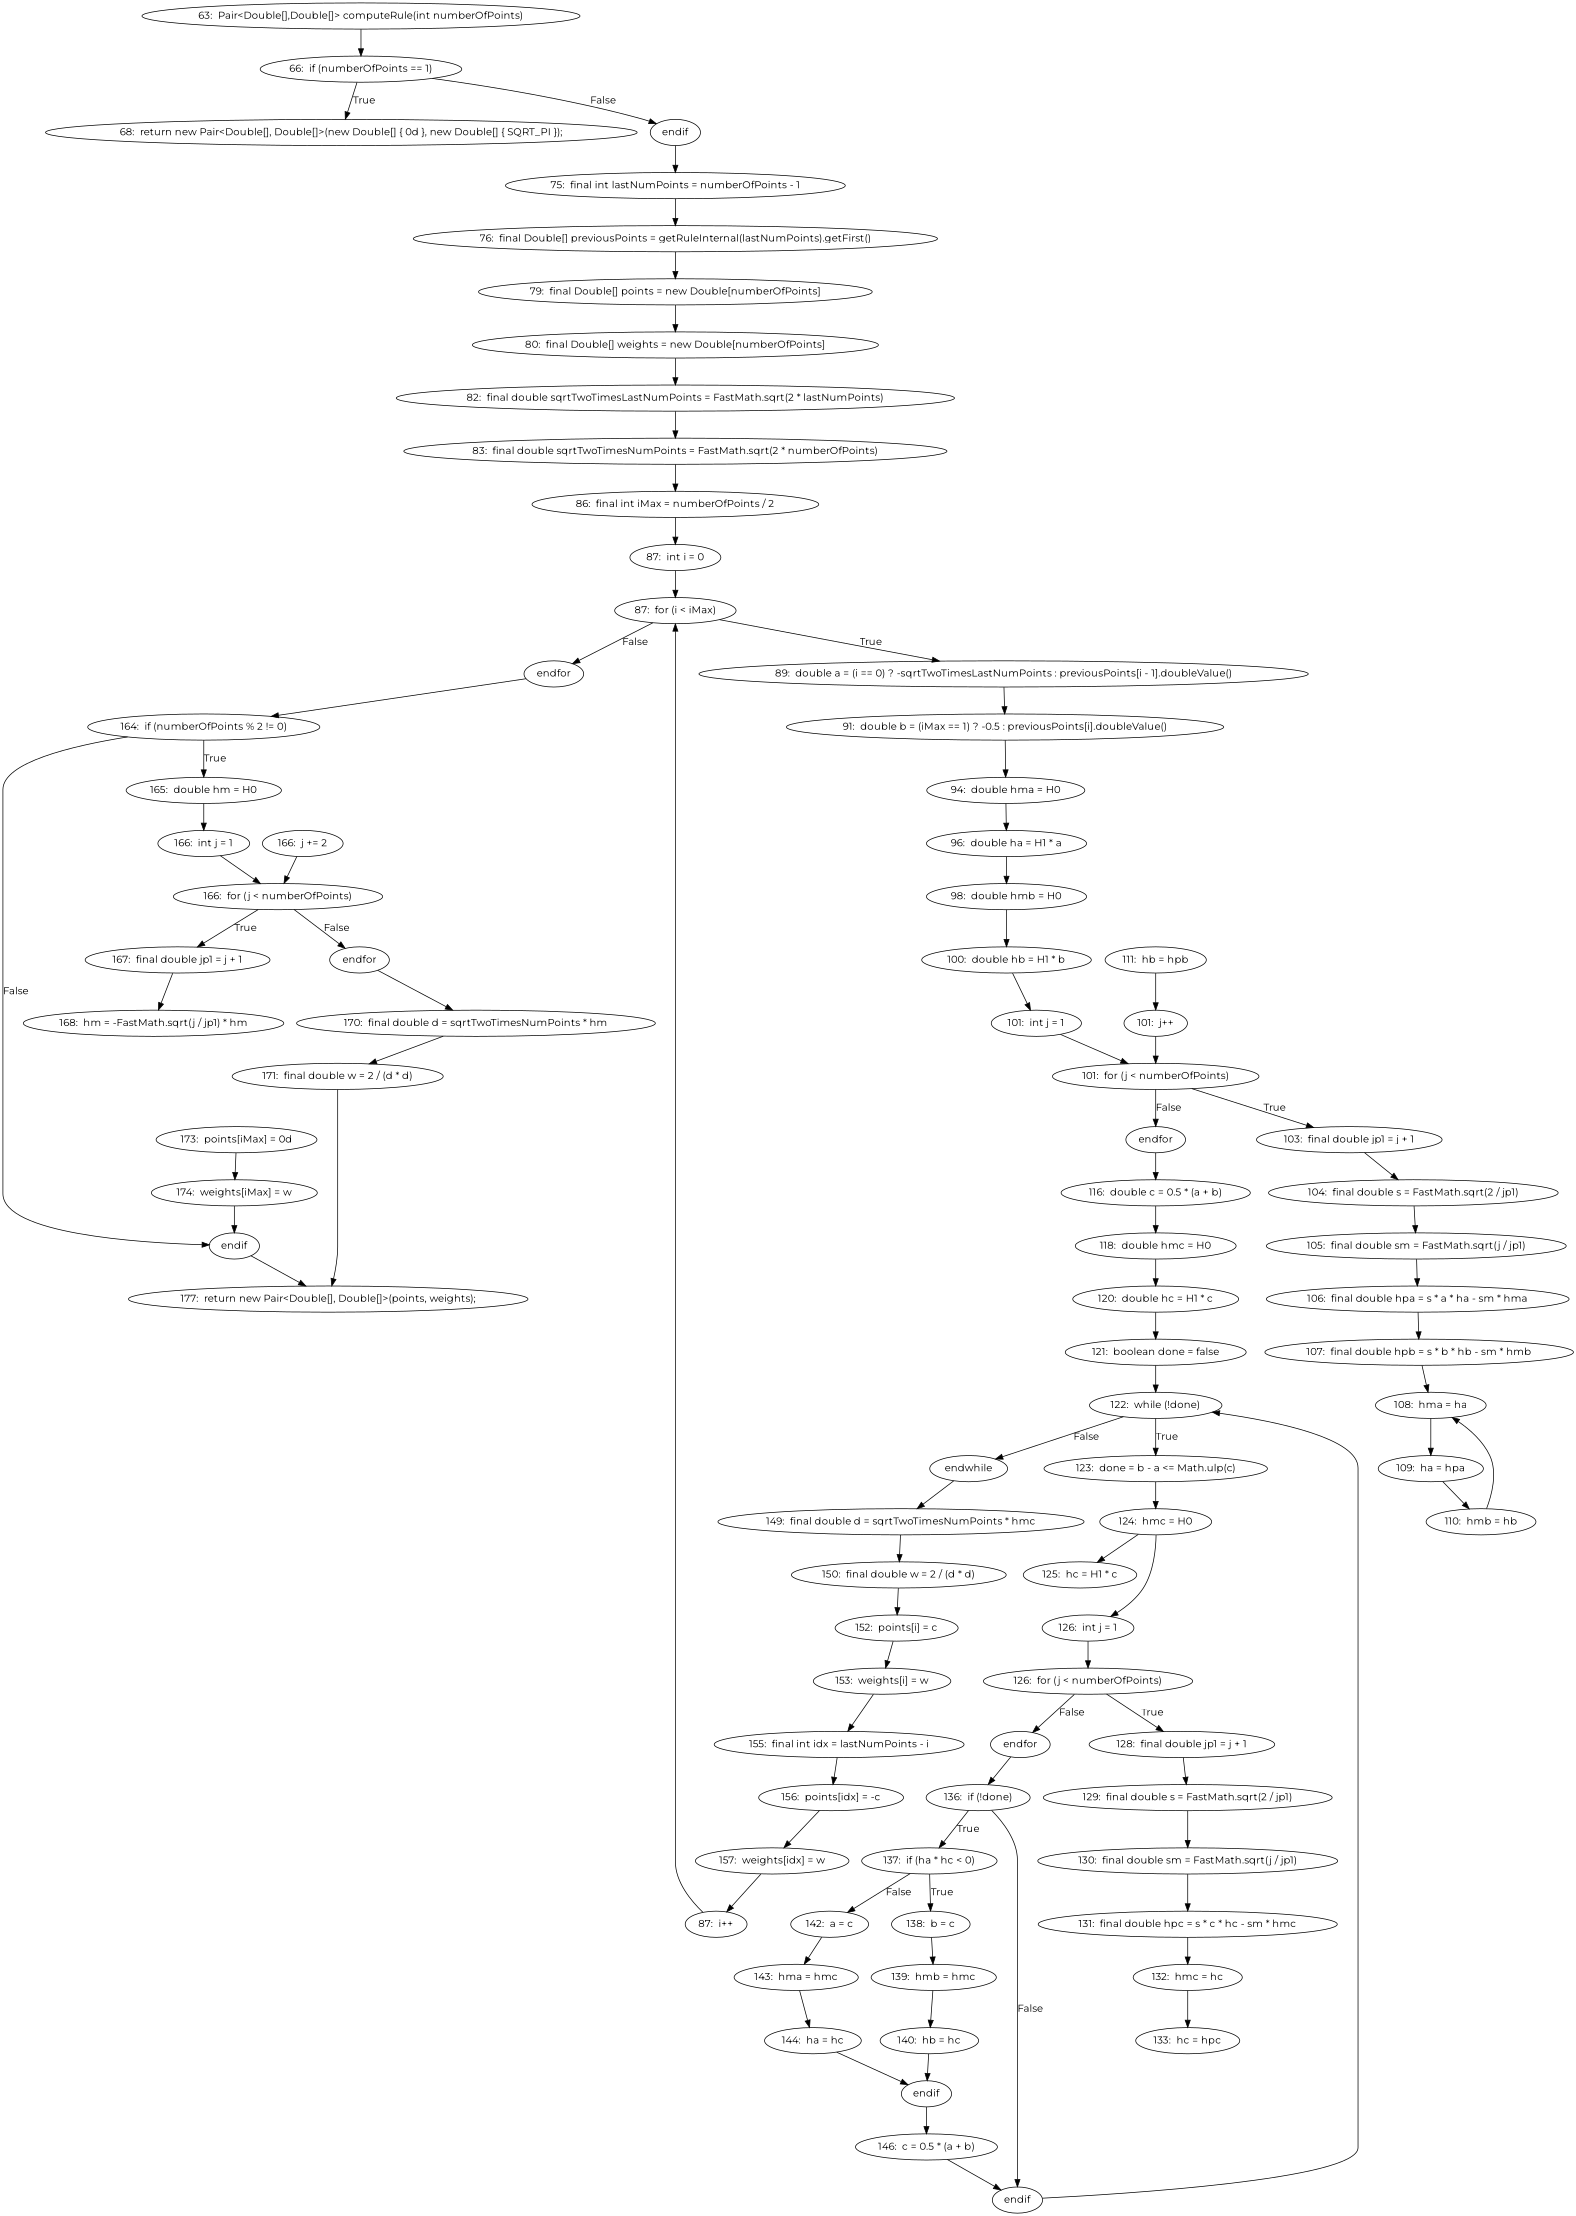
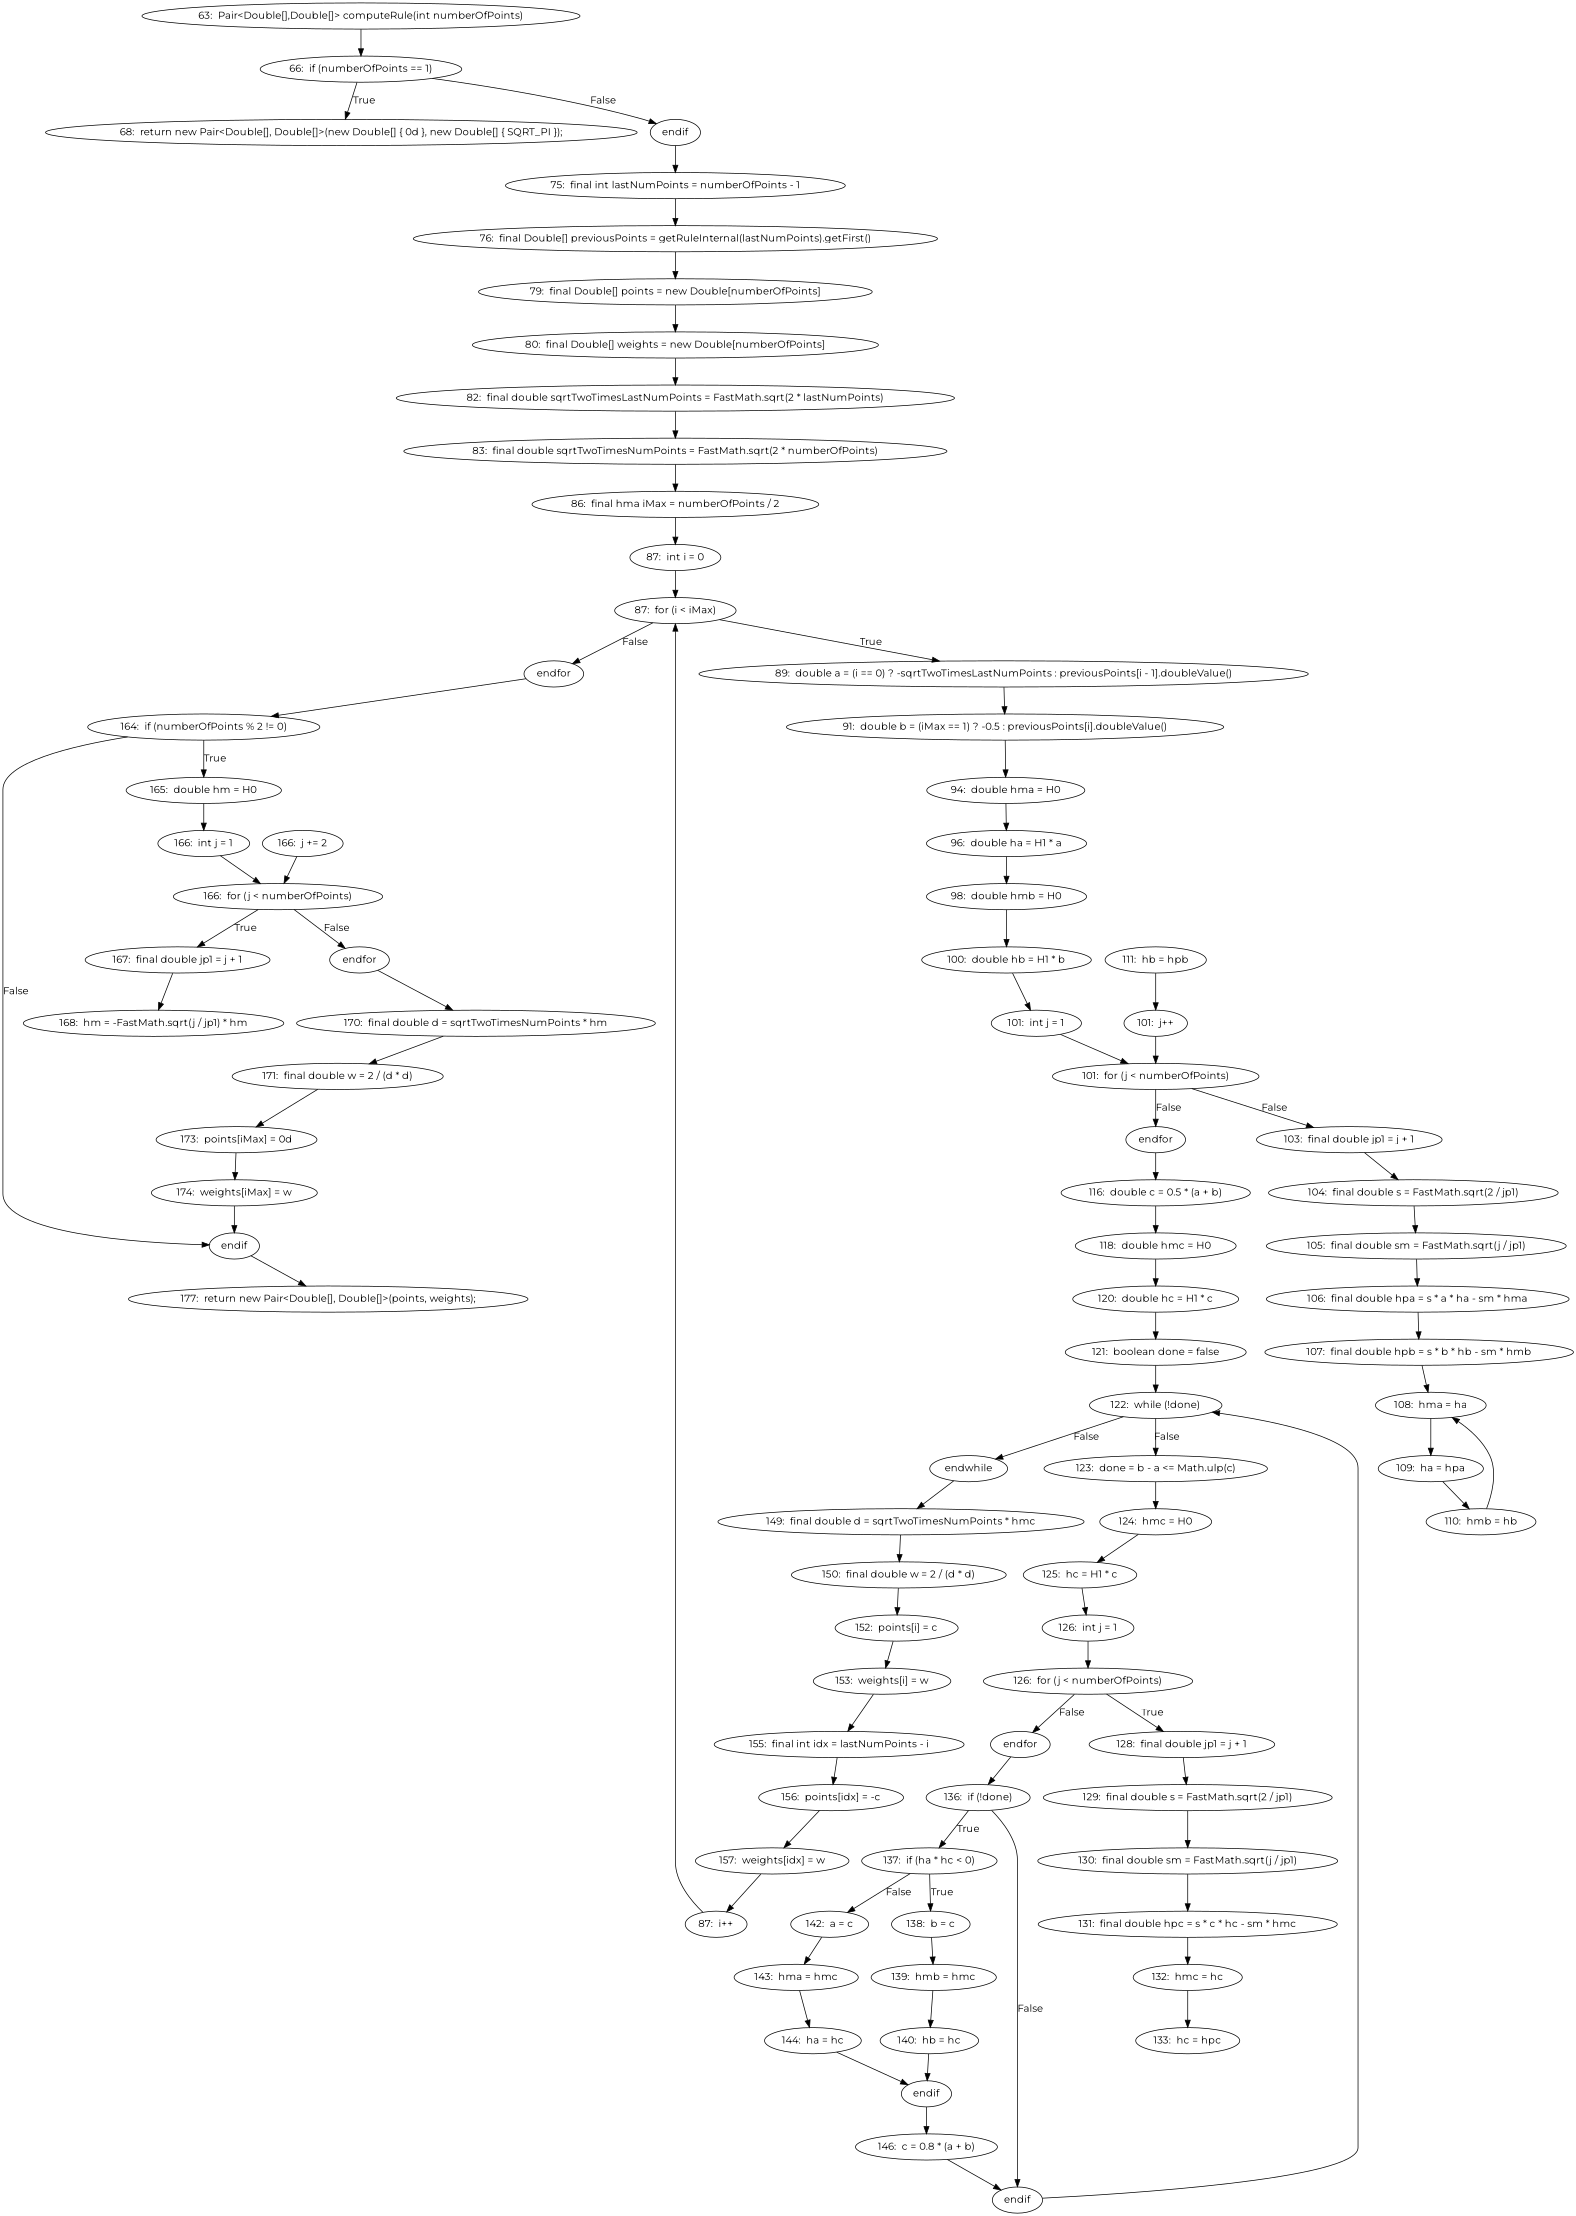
(675, 504) -> (675, 504)
(1275, 1108) -> (1275, 1108)
(338, 1184) -> (290, 1106)
(1167, 1437) -> (1167, 1437)
(1148, 1580) -> (1083, 1598)
(926, 2147) -> (926, 2147)
